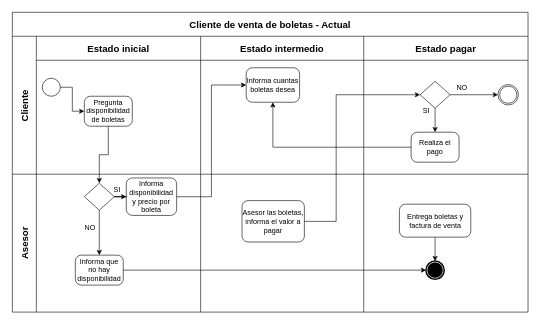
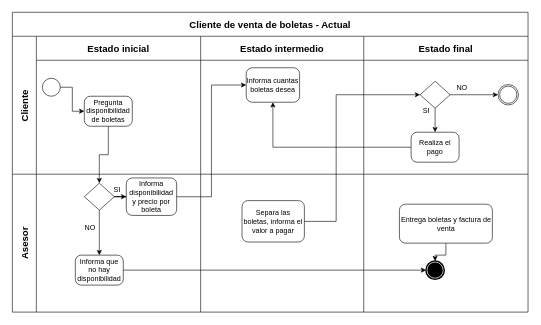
(446, 49) -> (446, 49)
(435, 221) -> (446, 224)
(273, 222) -> (273, 222)
